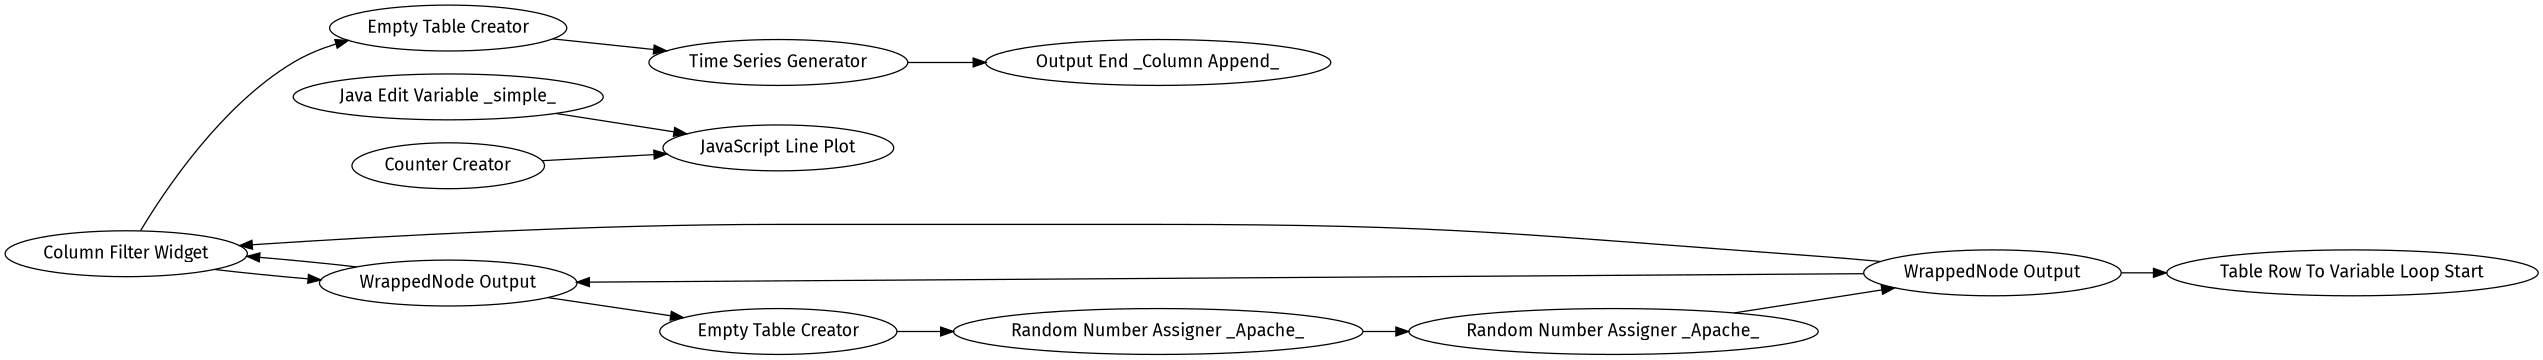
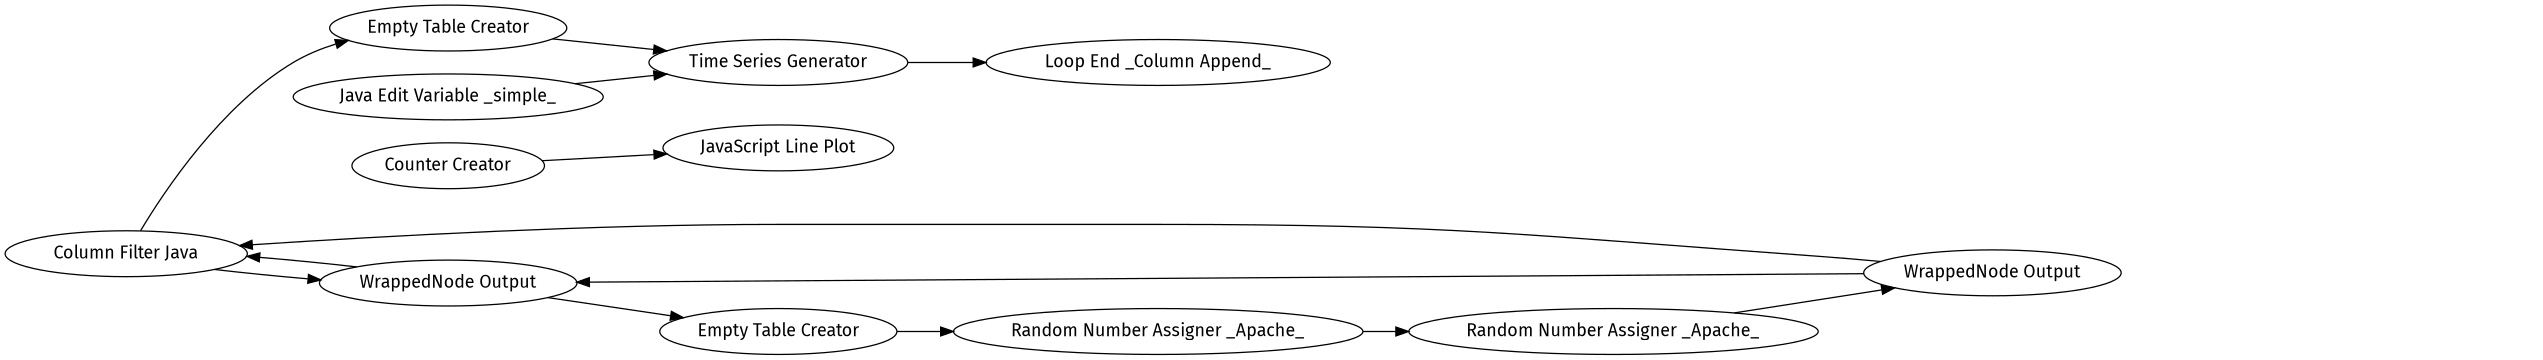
(1158, 62) -> (1158, 62)
(615, 123) -> (614, 80)
(126, 254) -> (126, 254)
(2353, 273) -> none
